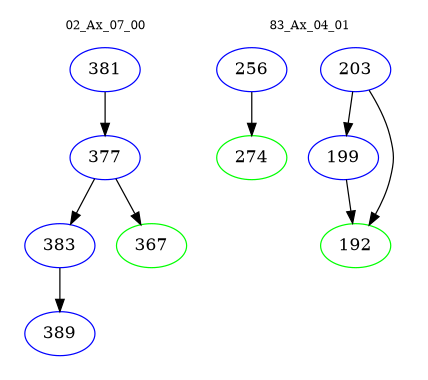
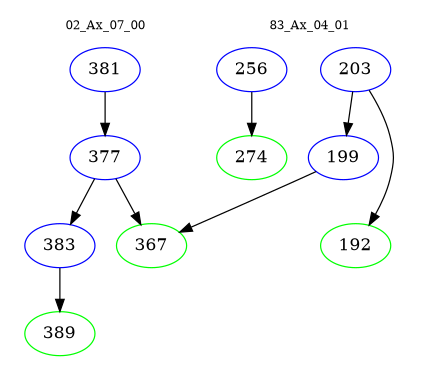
(349, 195) -> (254, 200)
(60, 334) -> (60, 334)
